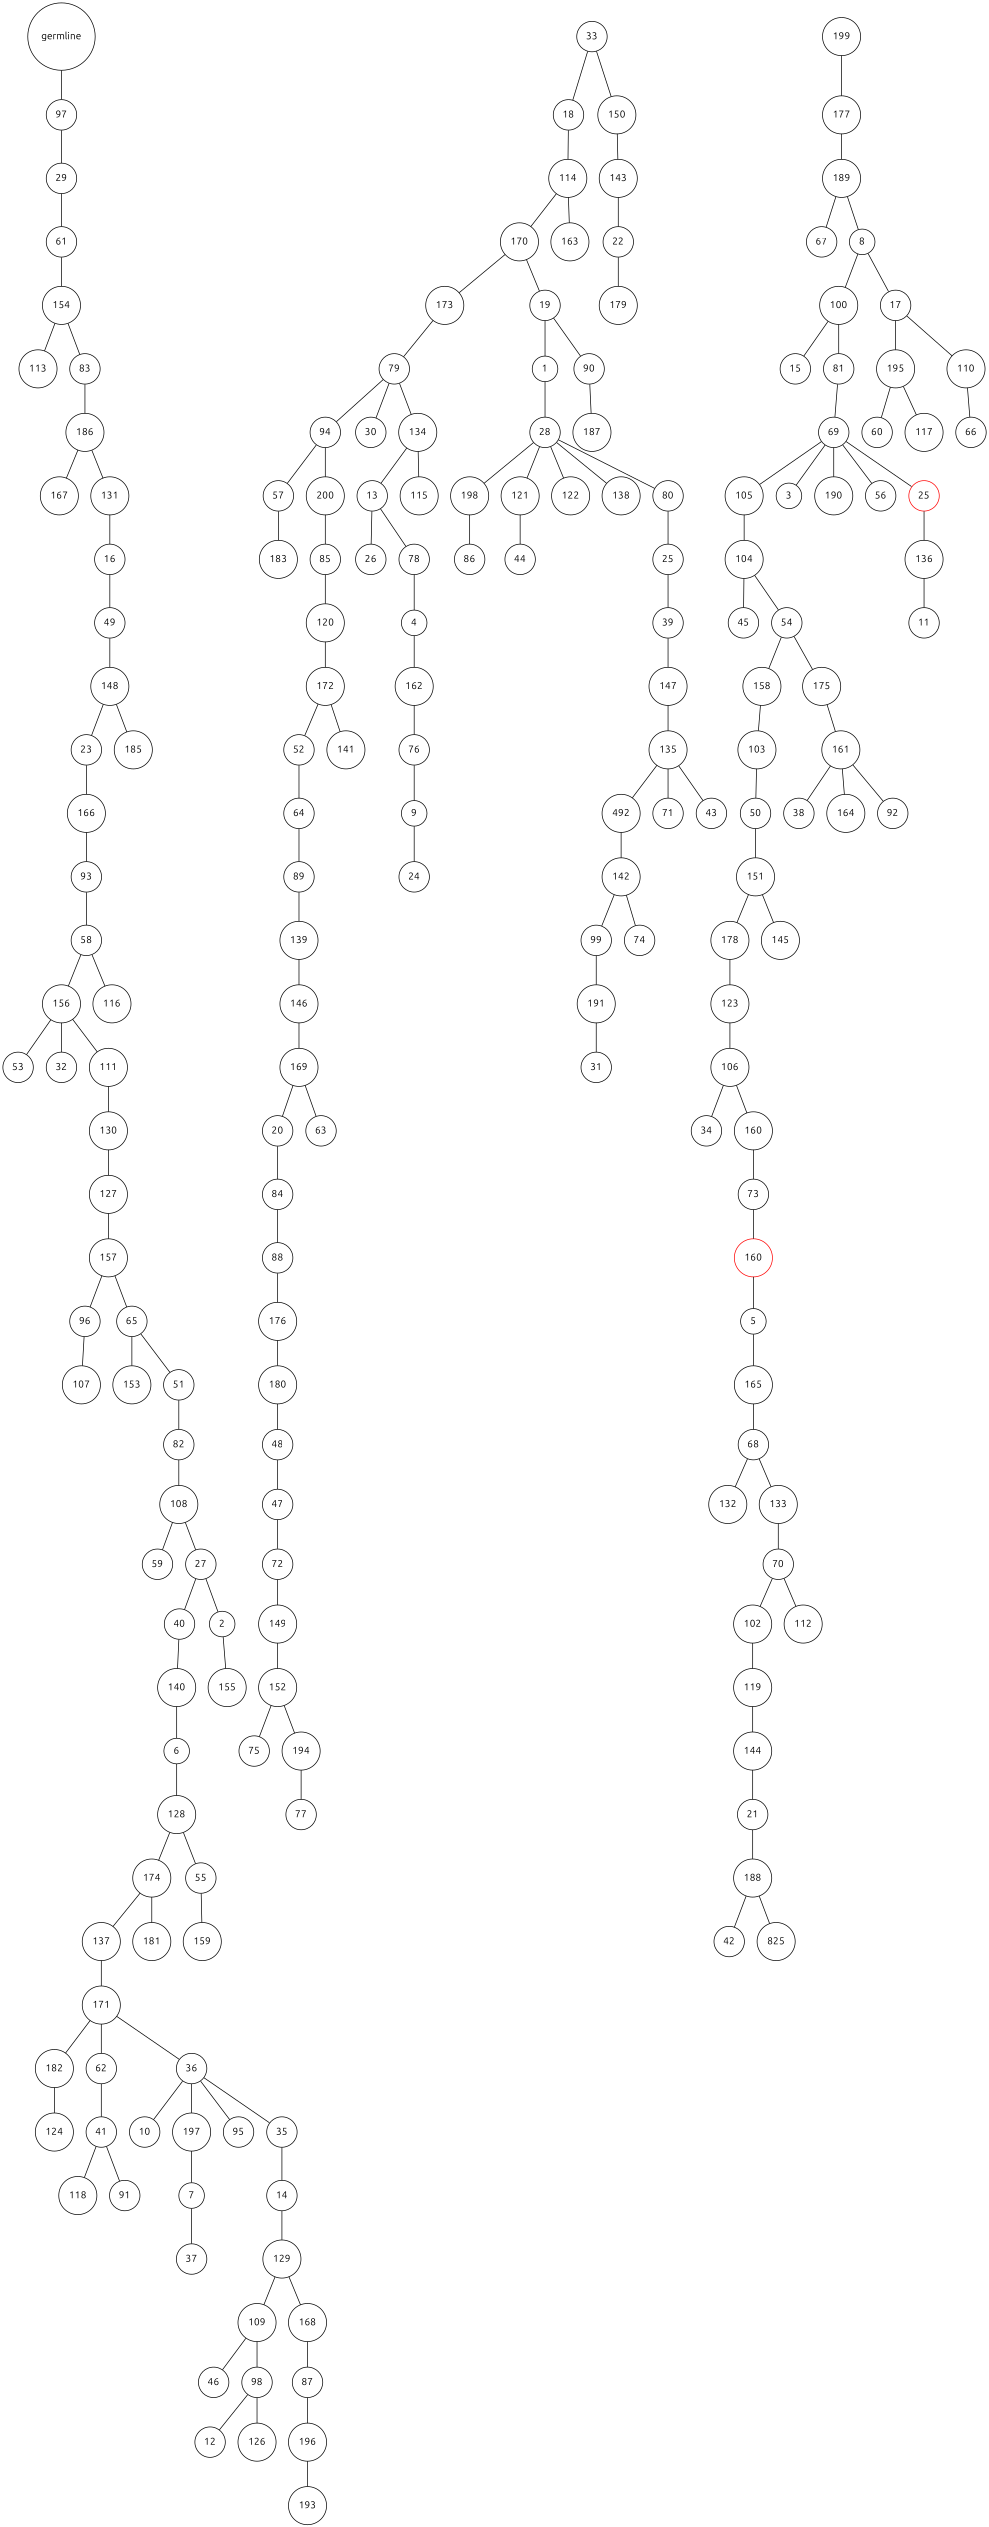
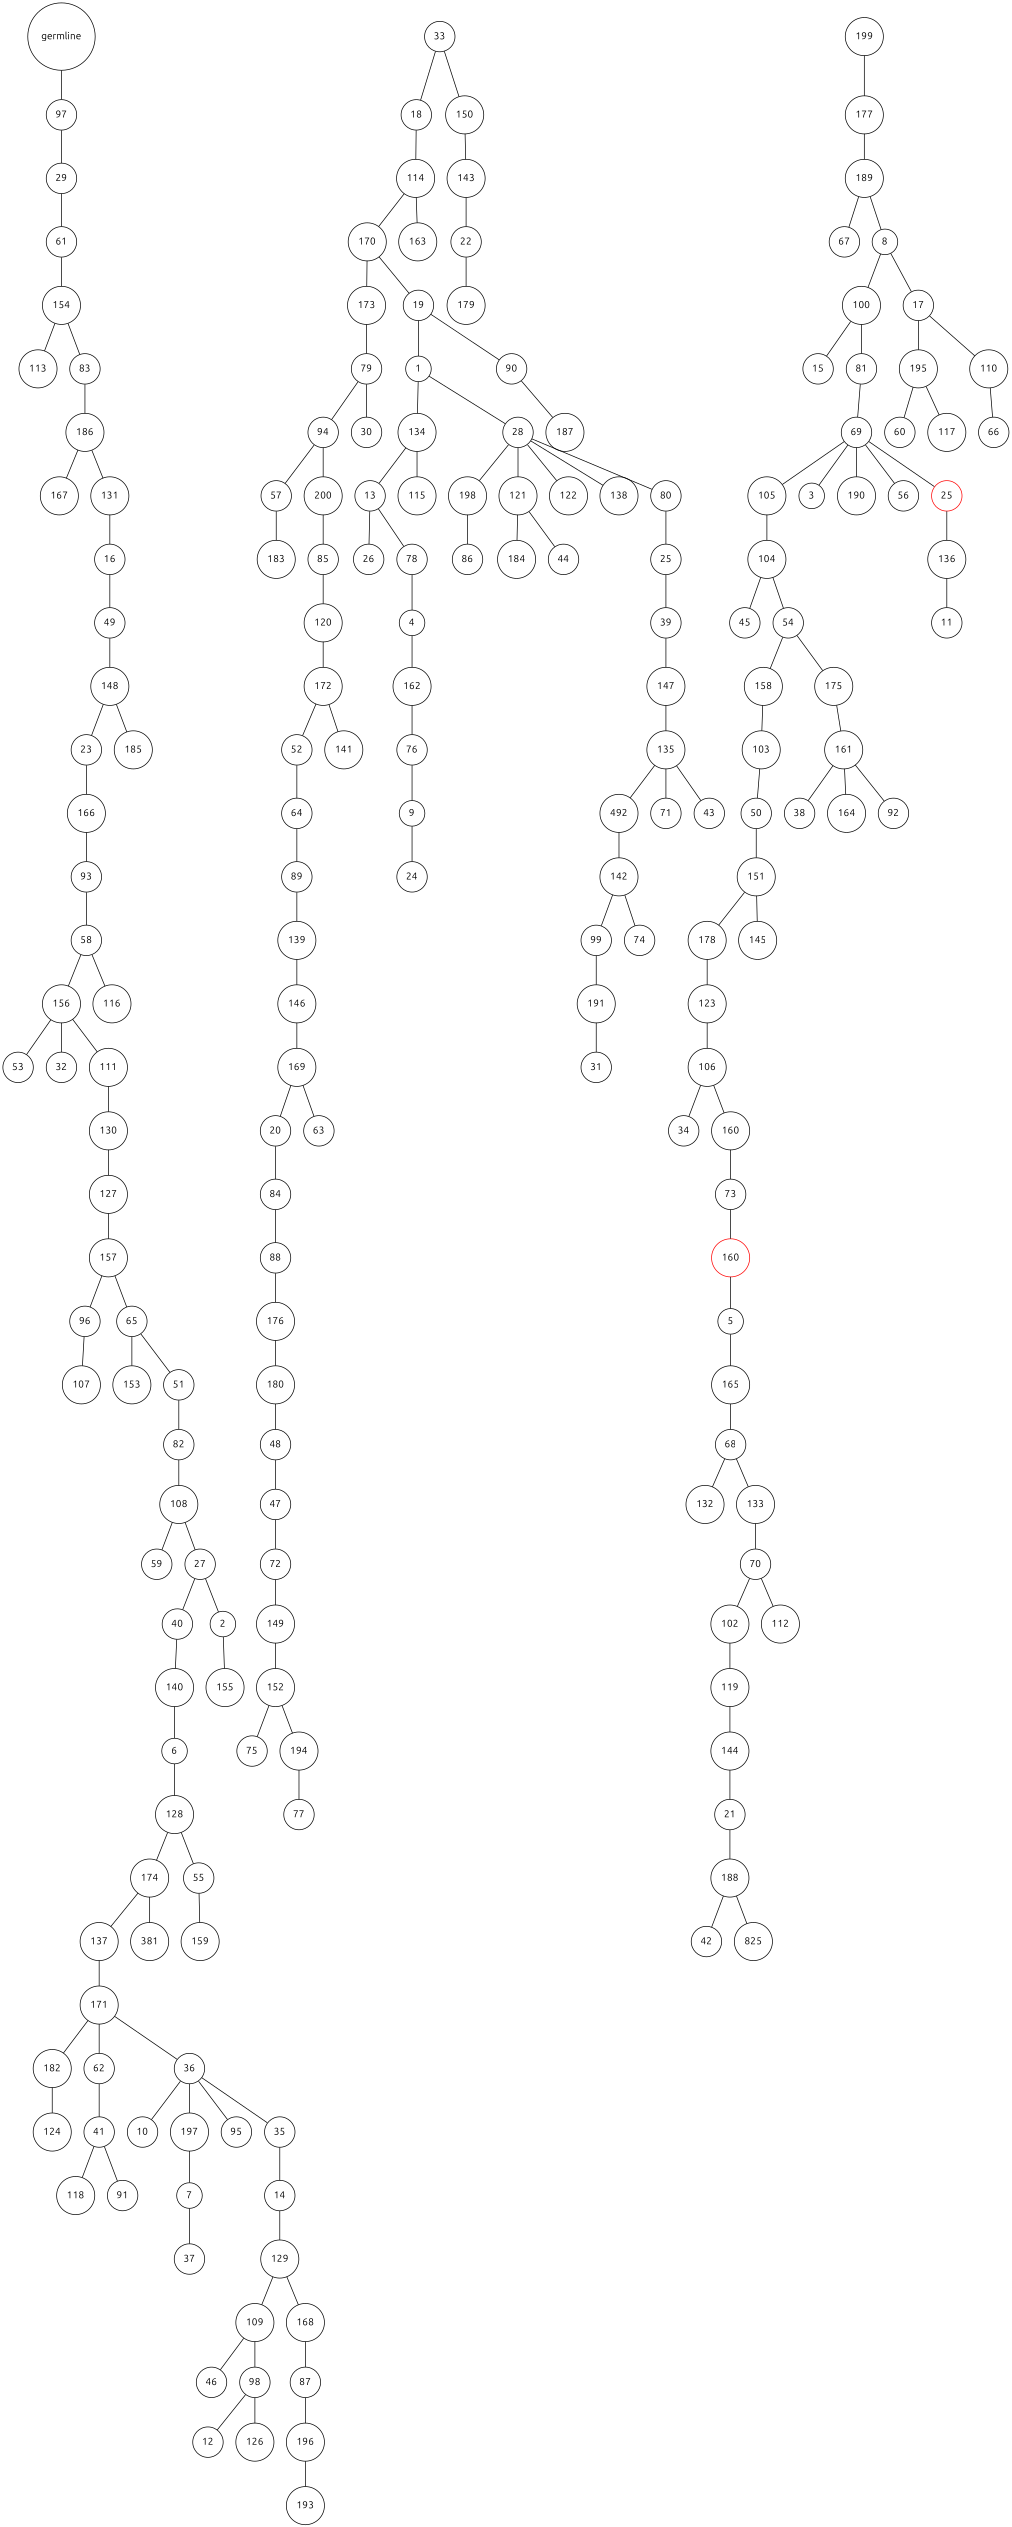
(405, 399) -> (418, 398)
none -> (517, 559)
(152, 1942) -> (150, 1942)
